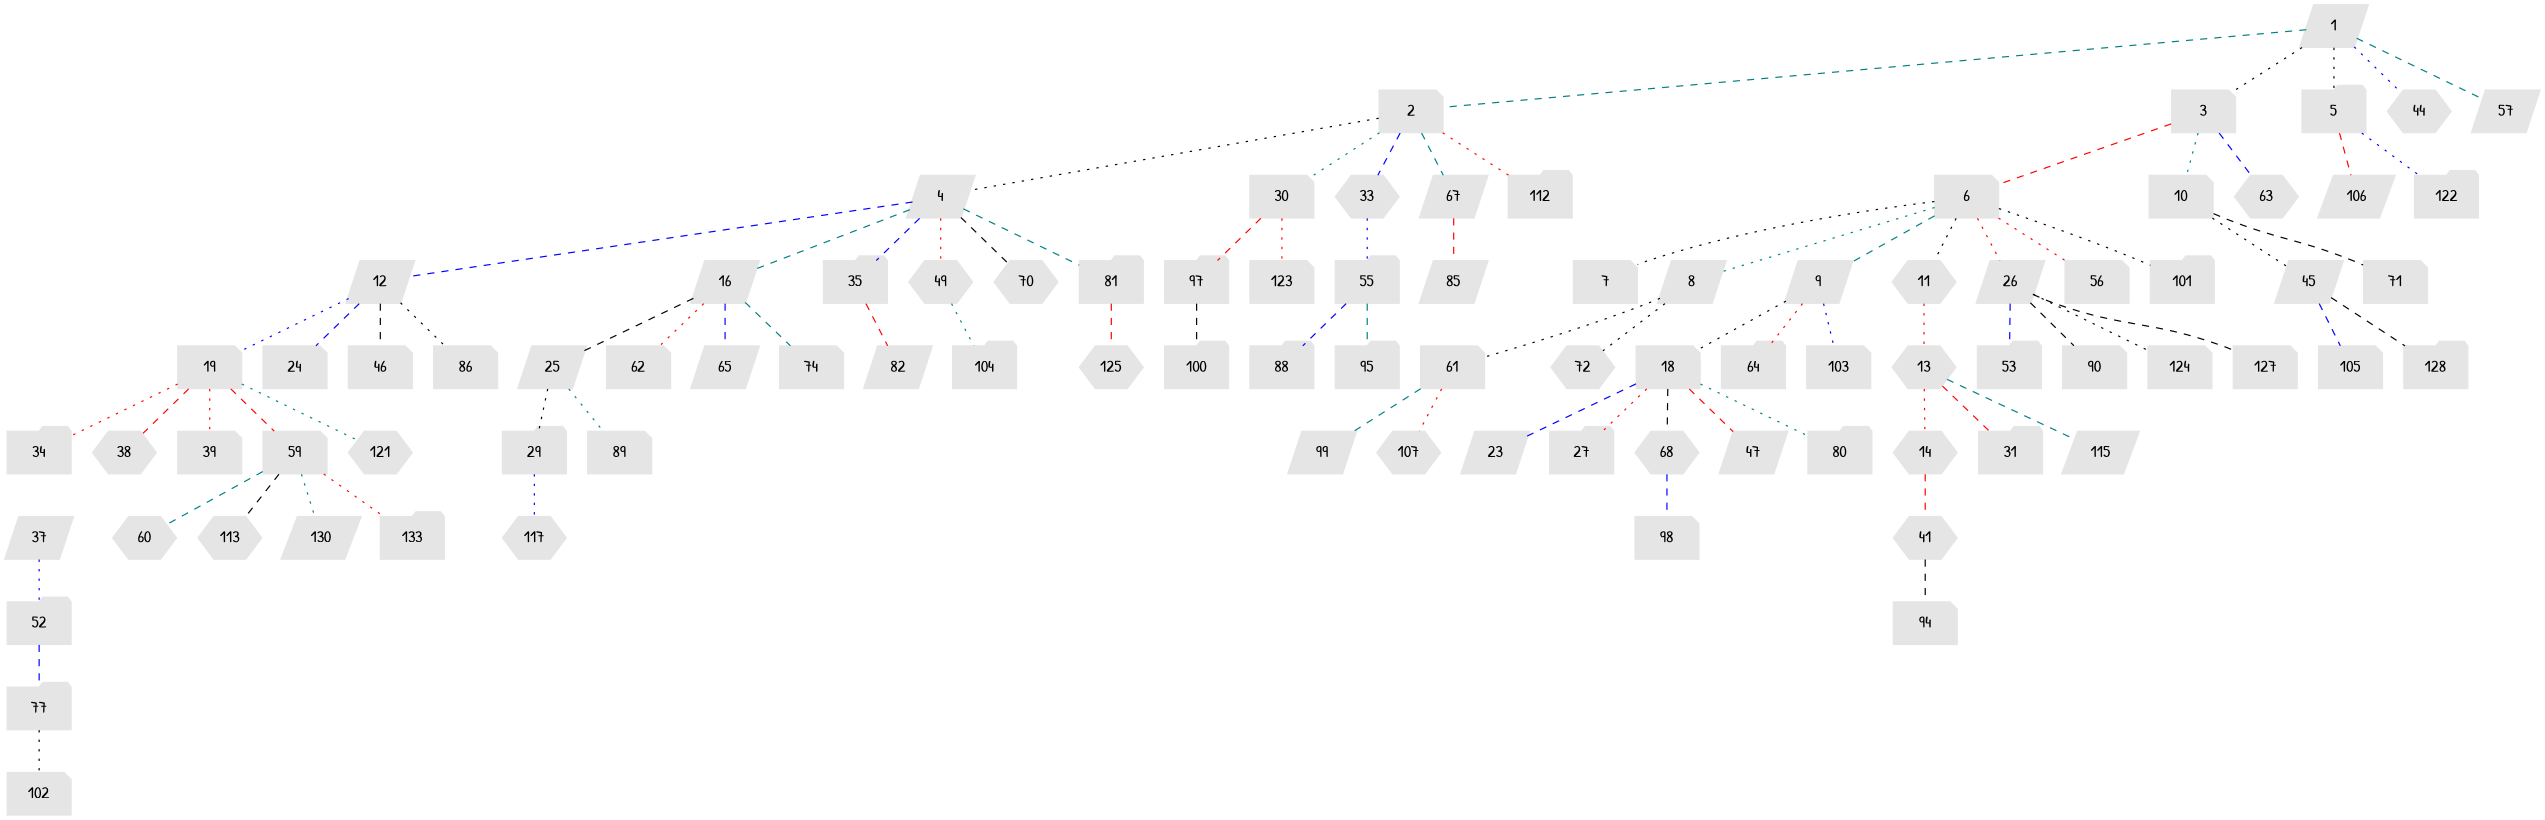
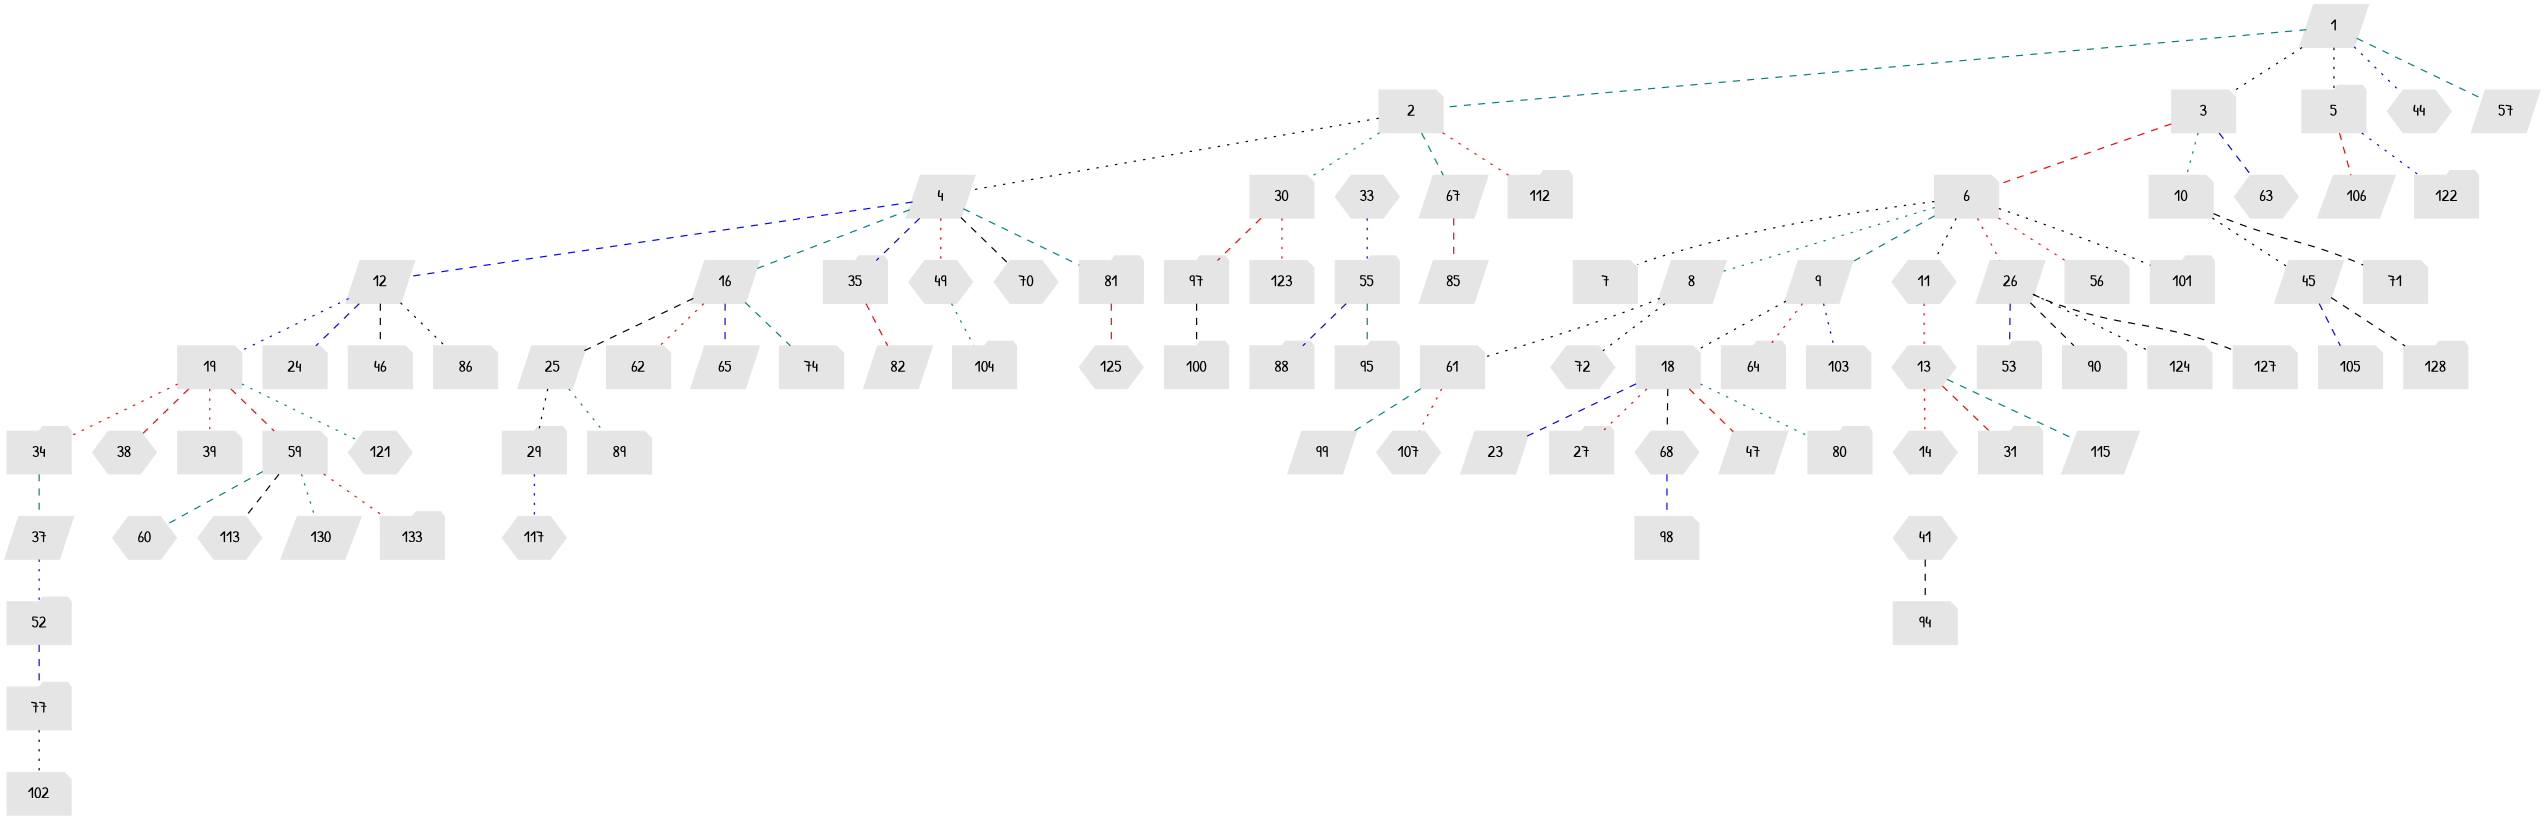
(1389, 154) -> none
none -> (39, 495)
(1925, 495) -> none
